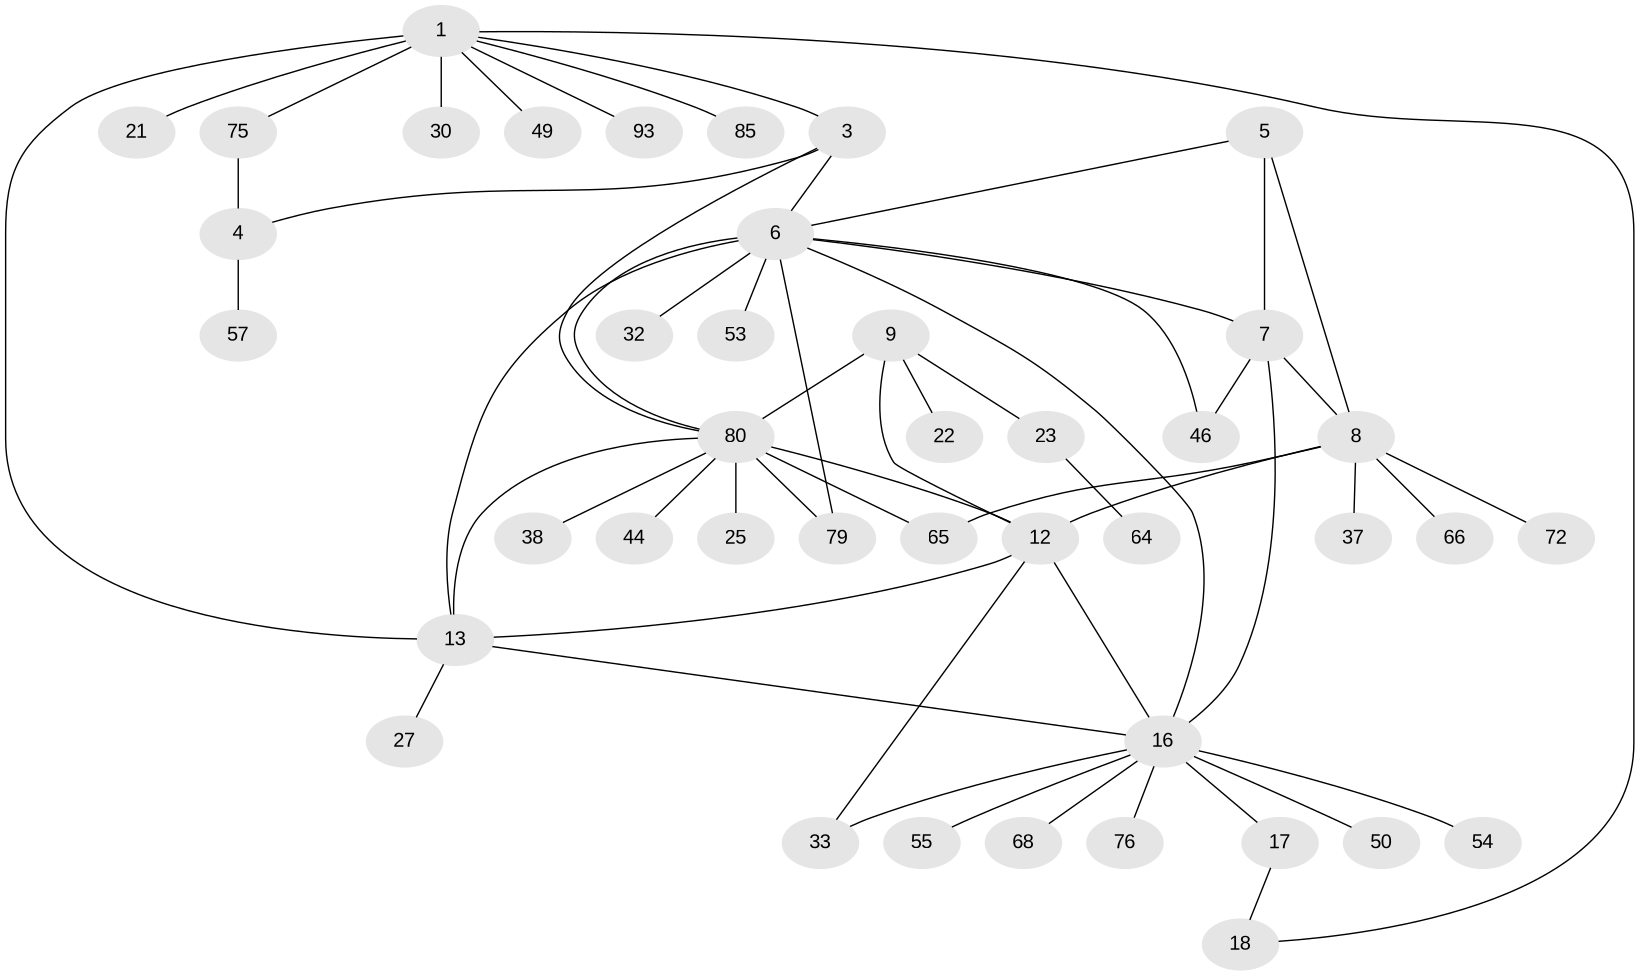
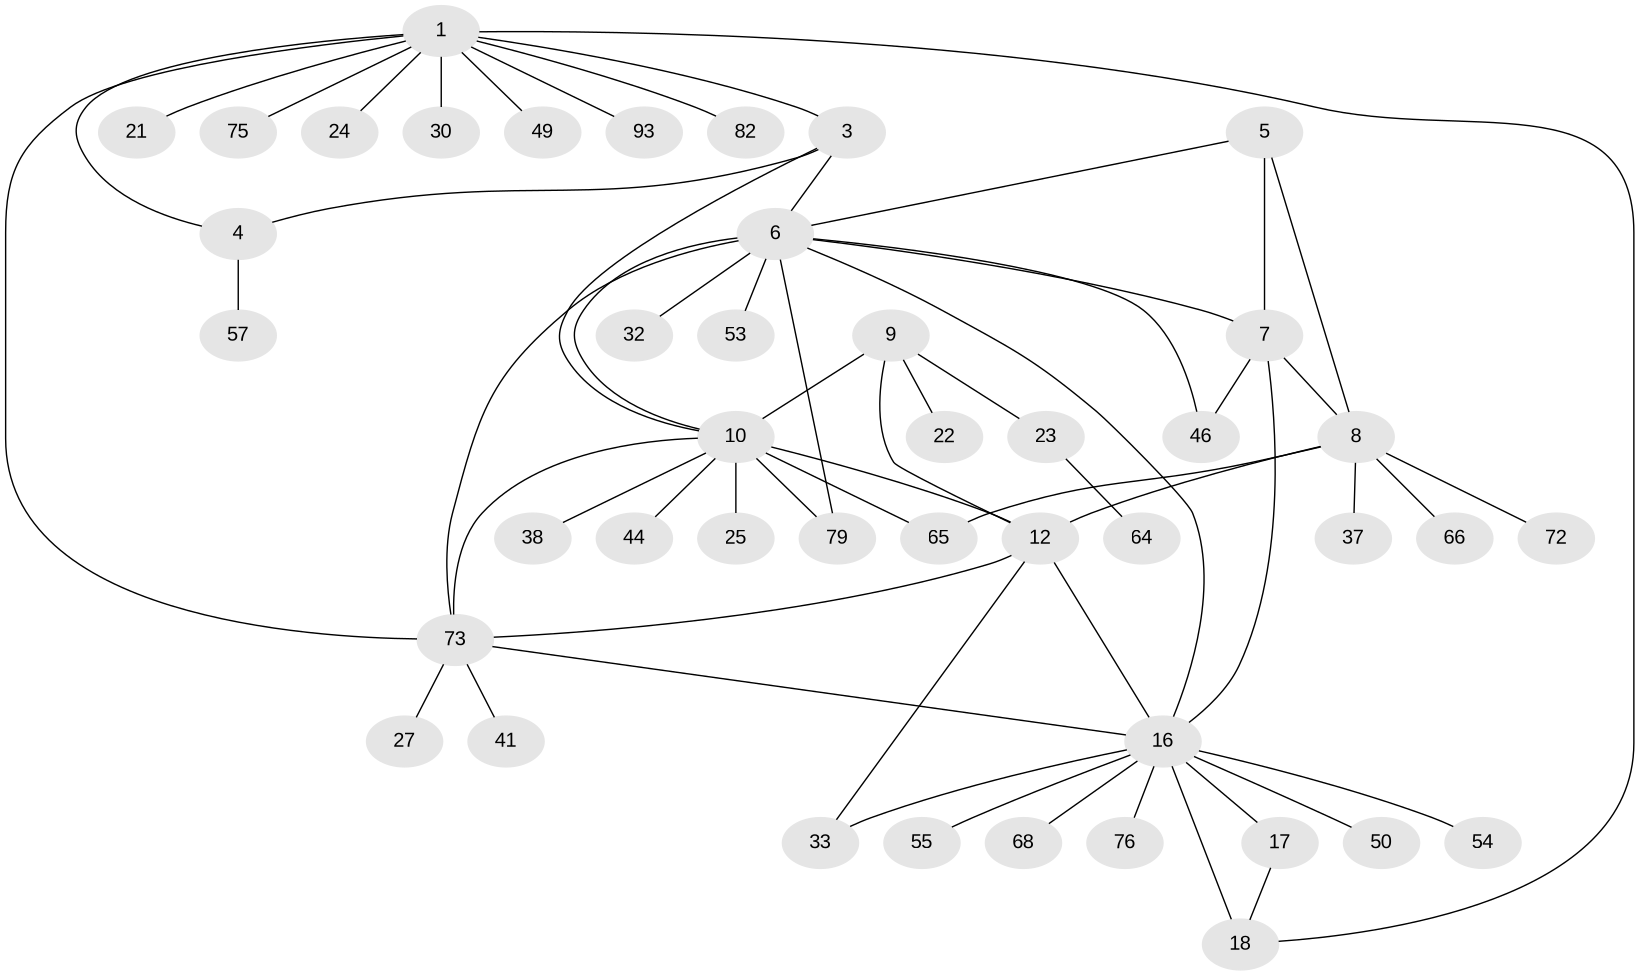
none -> (340, 133)
(746, 133) -> (746, 133)
(238, 183) -> (80, 115)
(736, 437) -> (736, 437)
(455, 640) -> (455, 640)
none -> (506, 742)
none -> (1202, 843)
